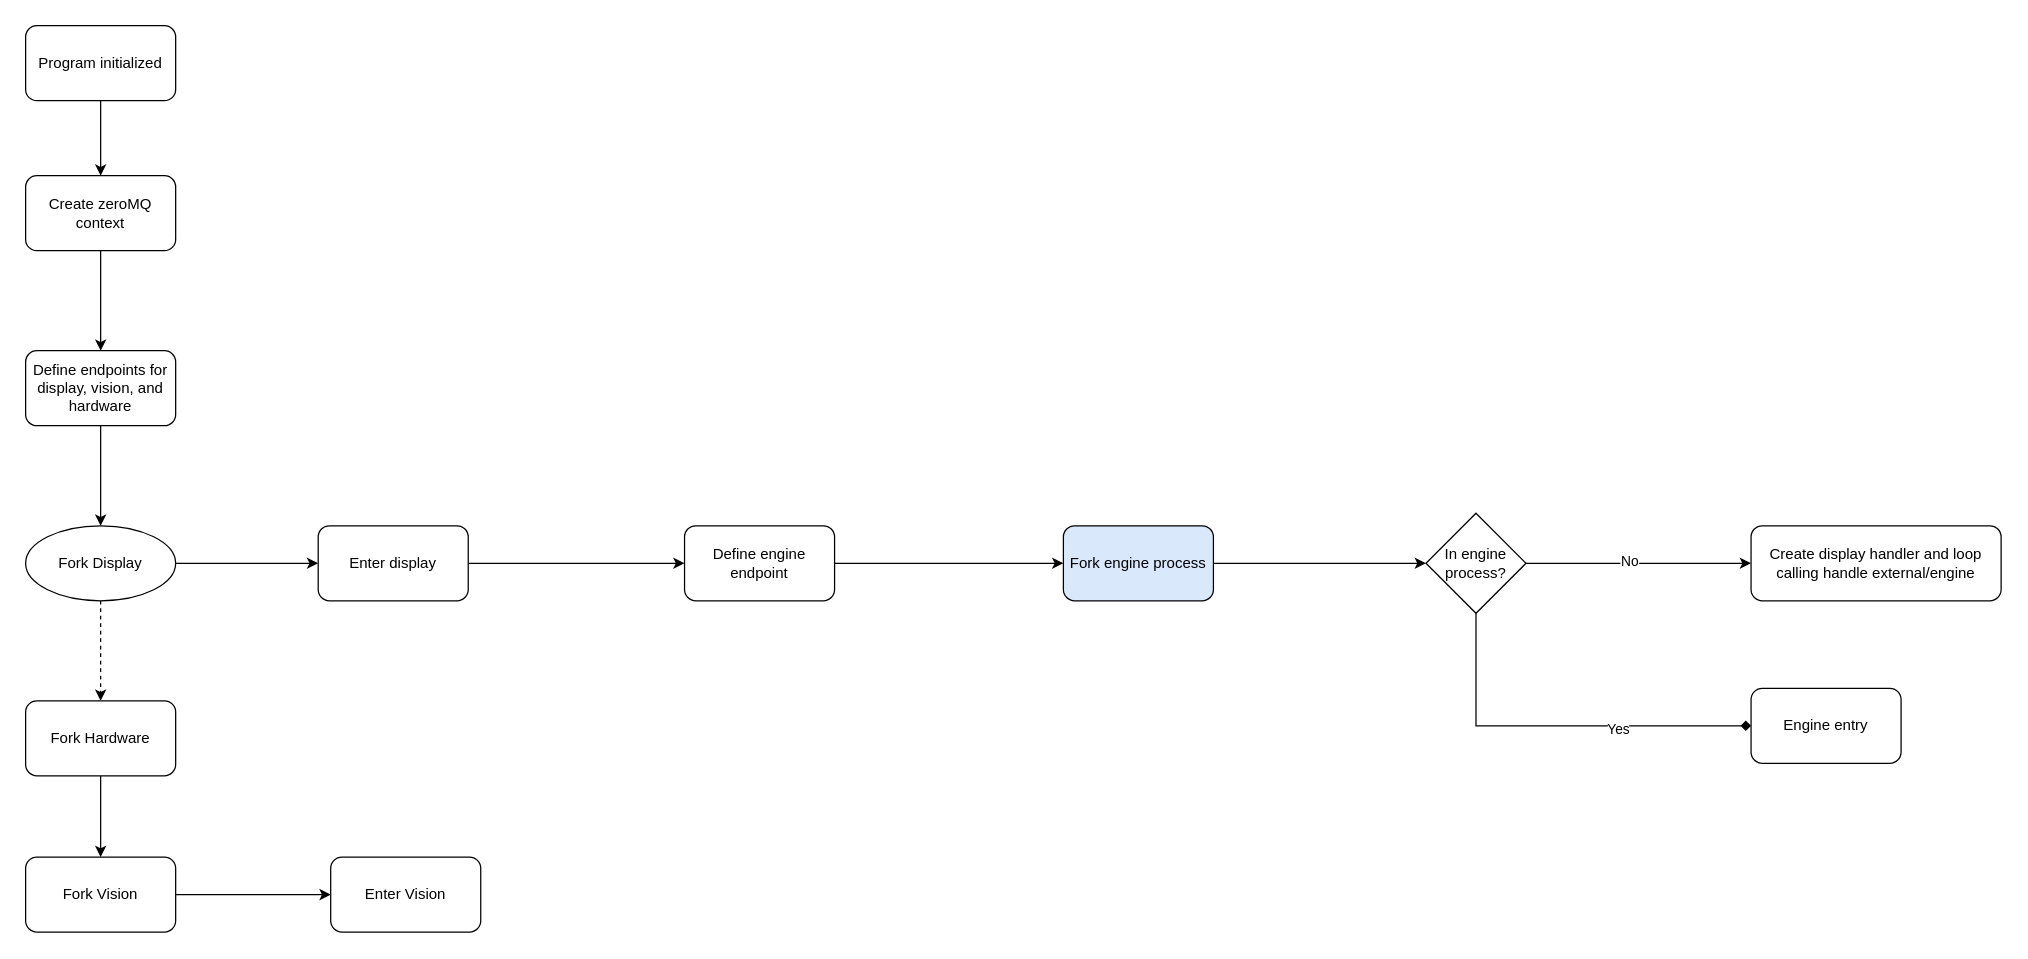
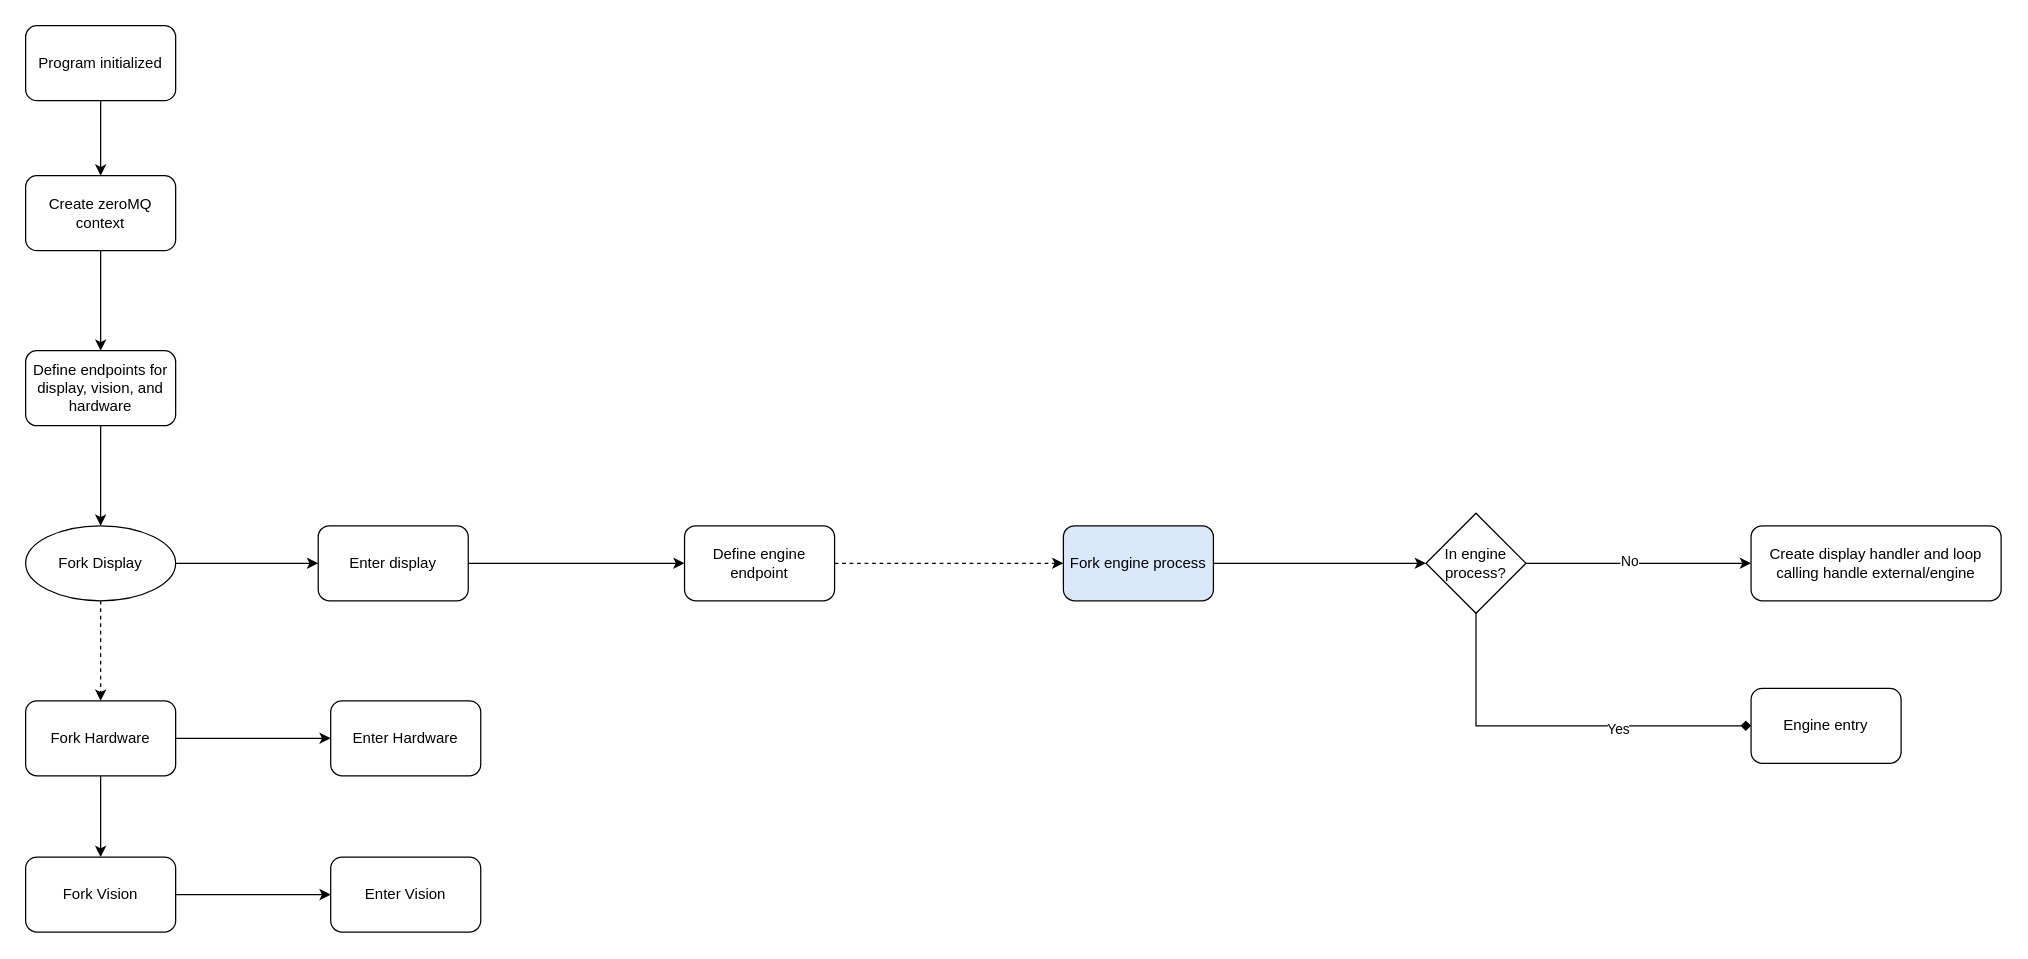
(945, 563) -> (945, 563)
none -> (249, 738)
none -> (406, 738)
